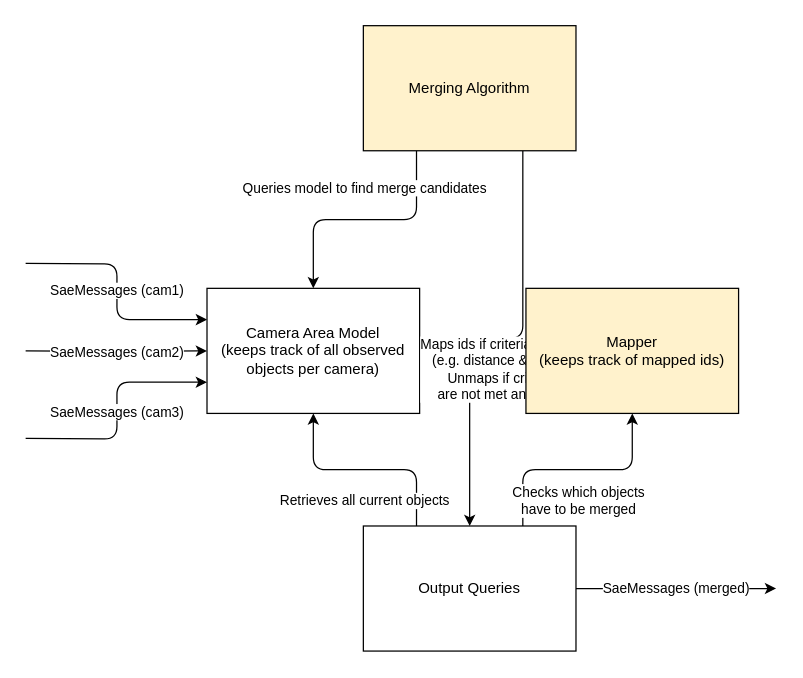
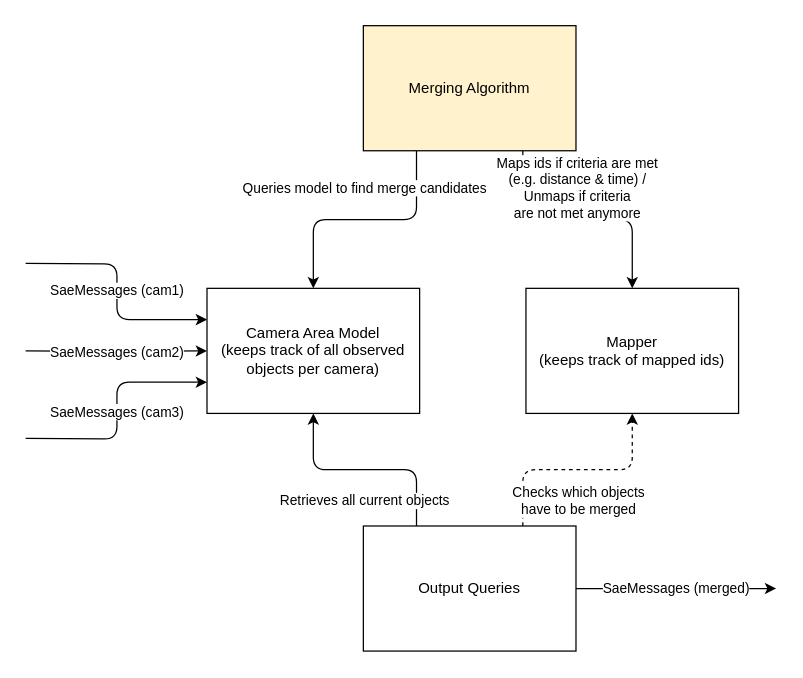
(523, 251) -> (574, 219)
(632, 351) -> (632, 351)
(593, 469) -> (593, 469)
